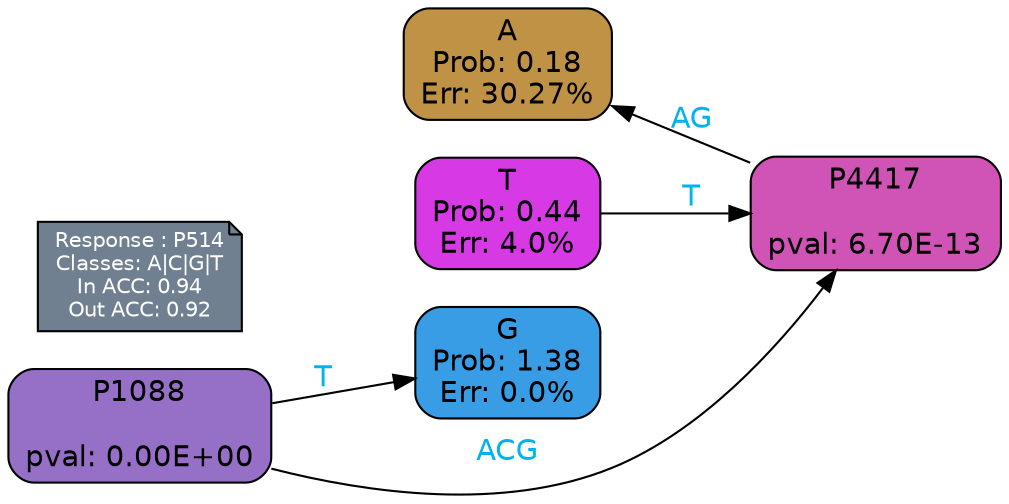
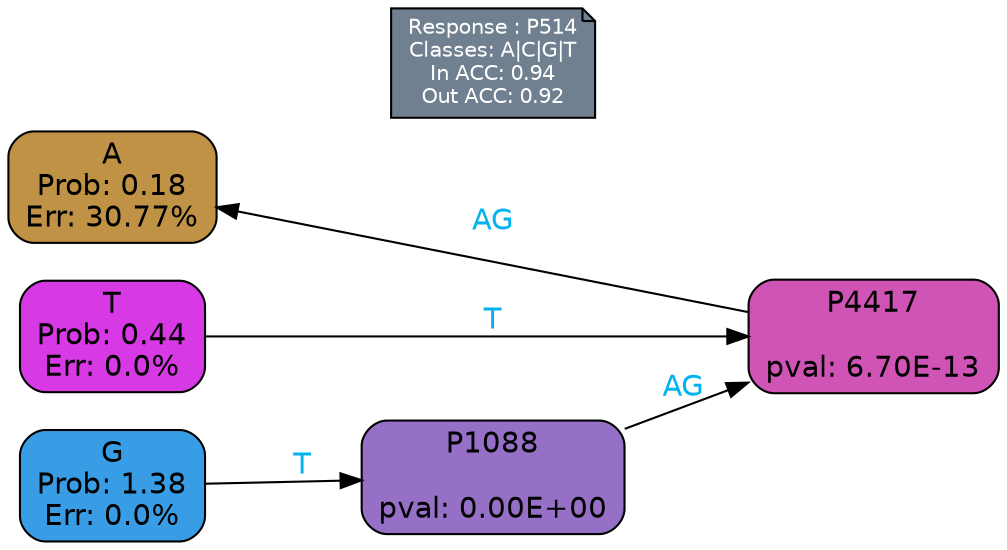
(508, 64) -> (112, 187)
(508, 213) -> (112, 336)
(333, 393) -> (273, 482)
(508, 452) -> (683, 388)
